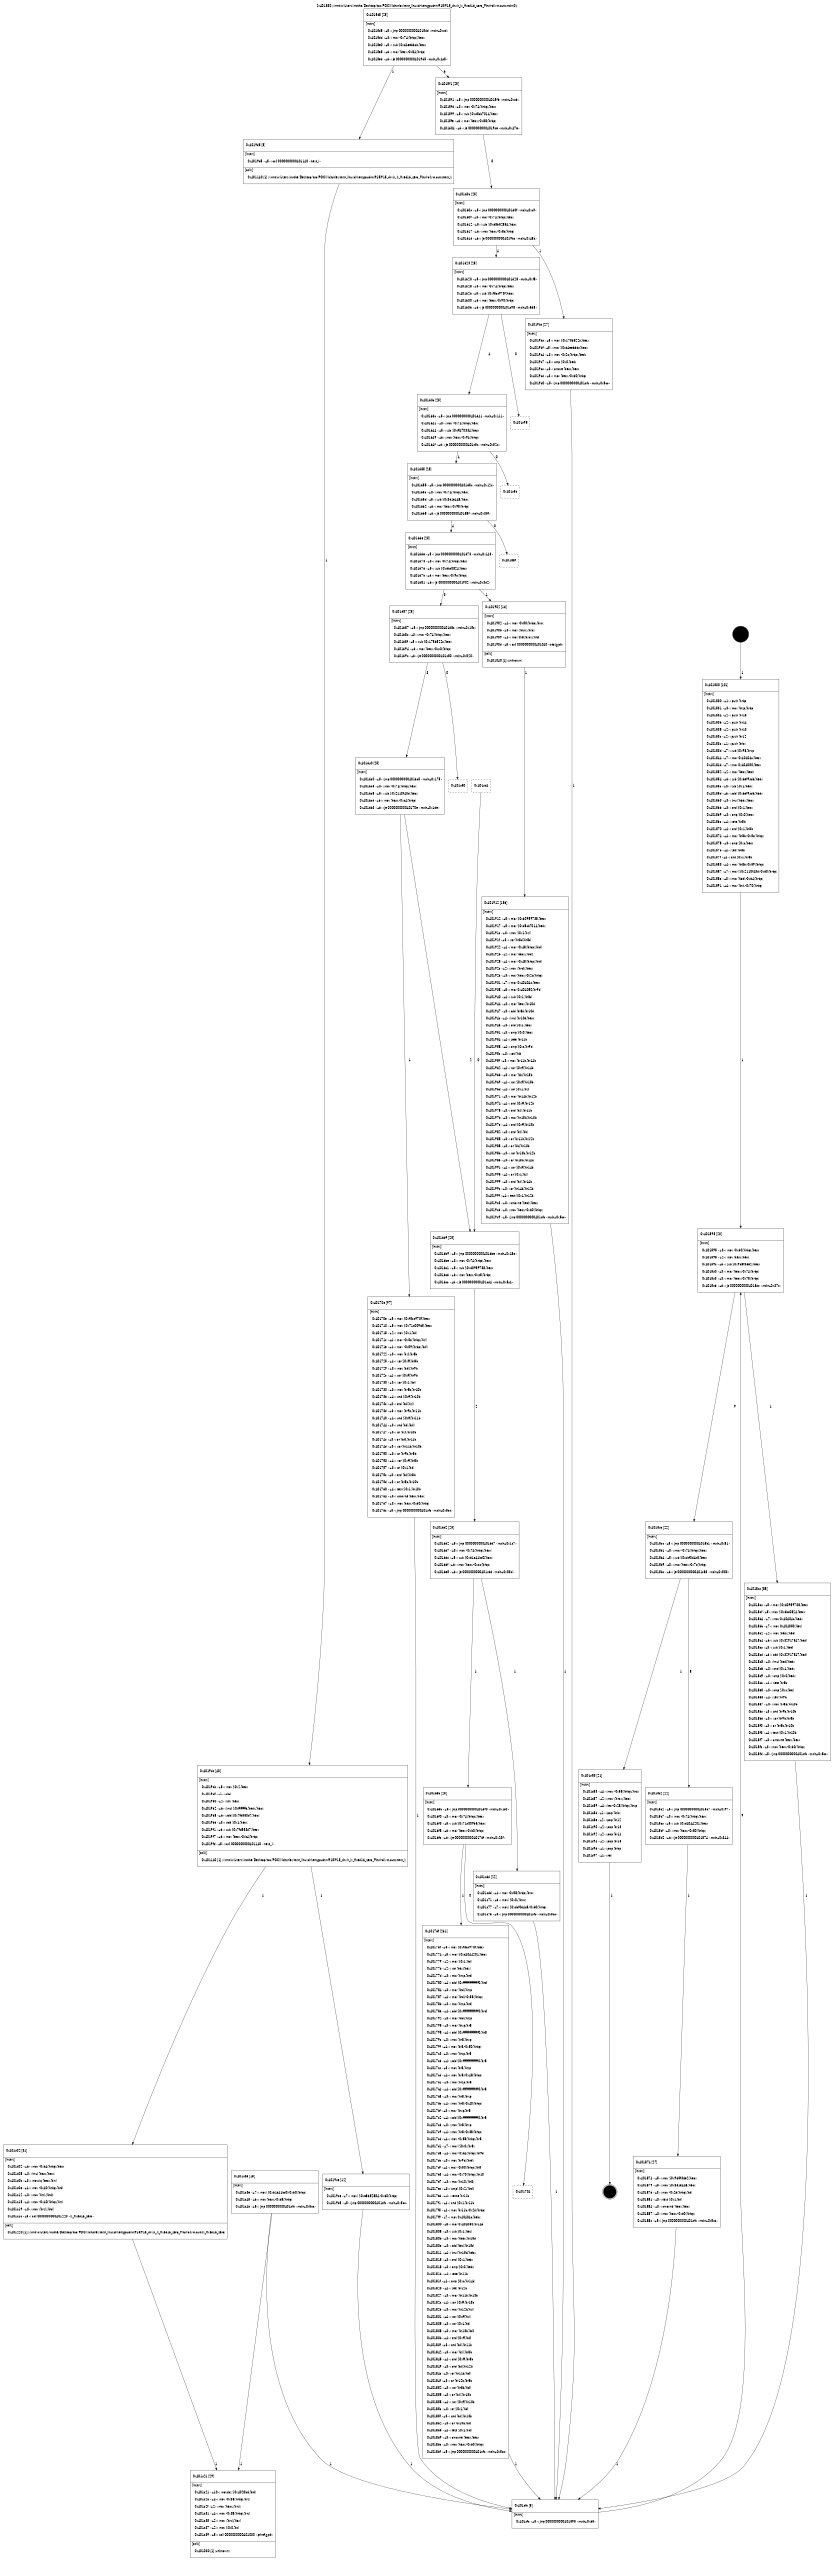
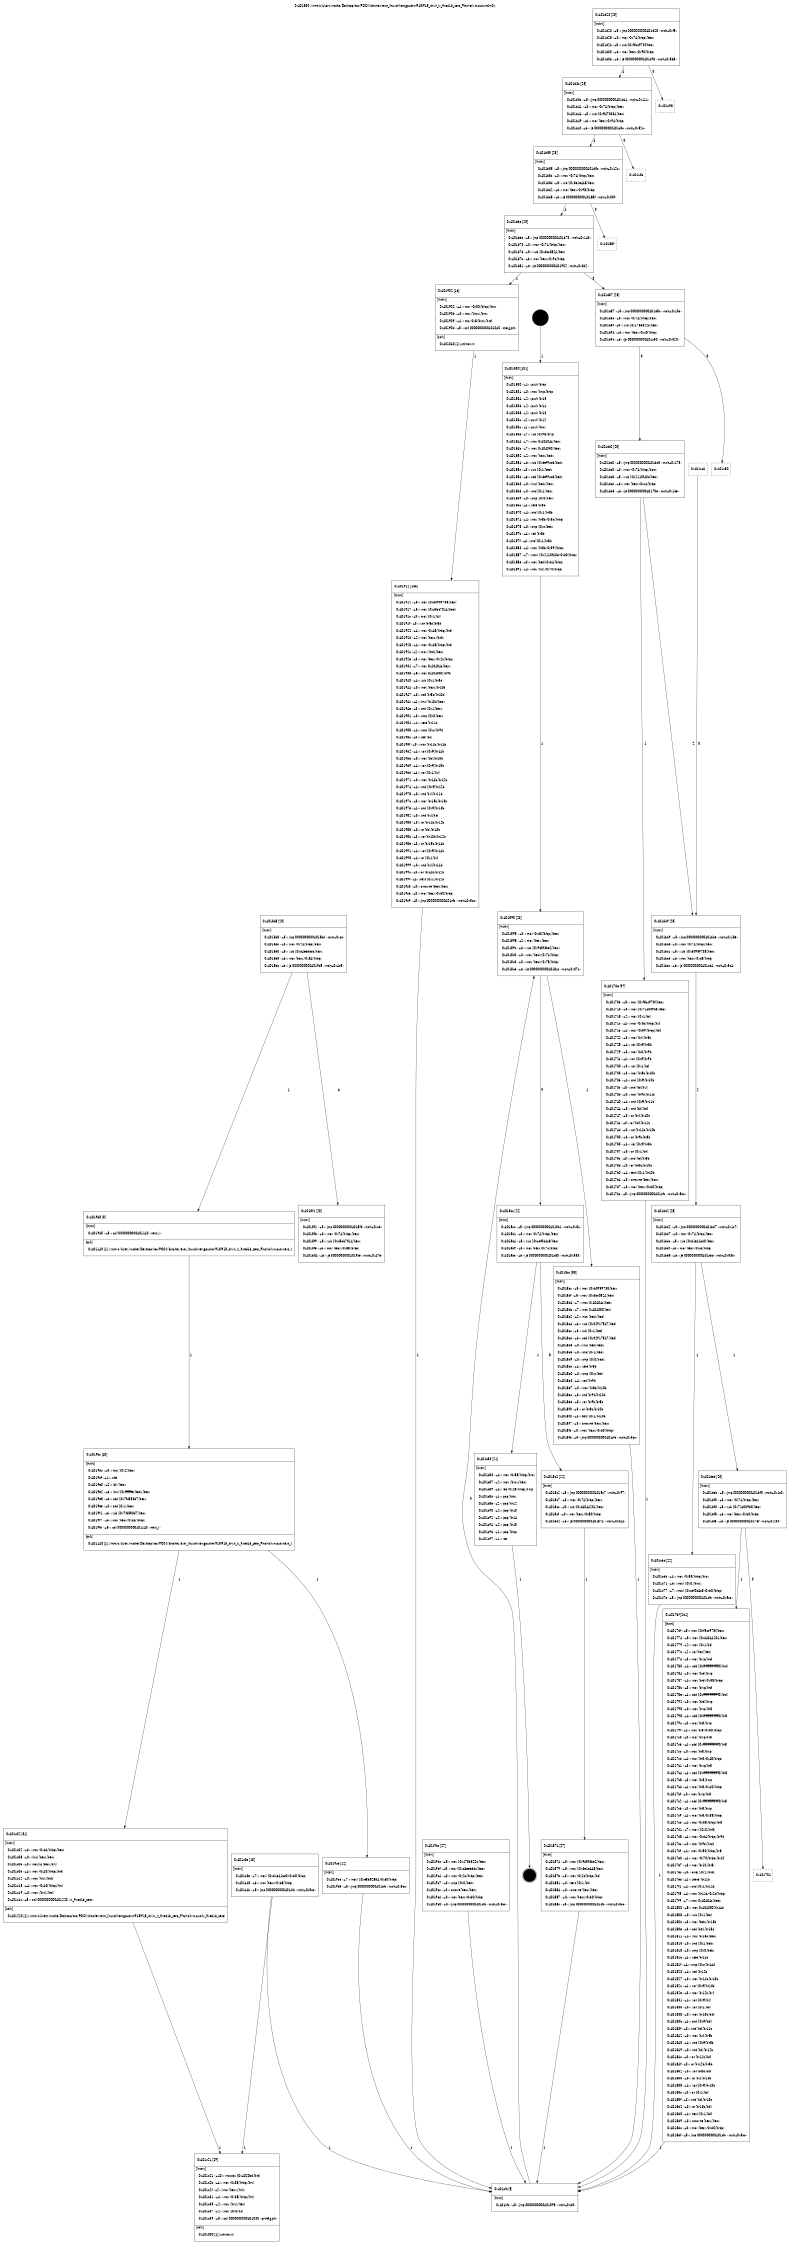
(496, 217) -> none
